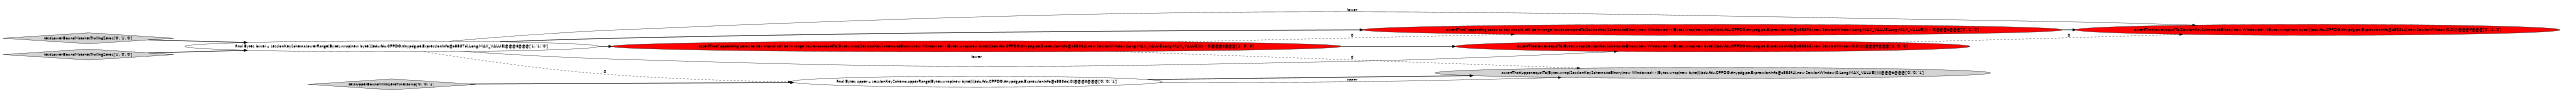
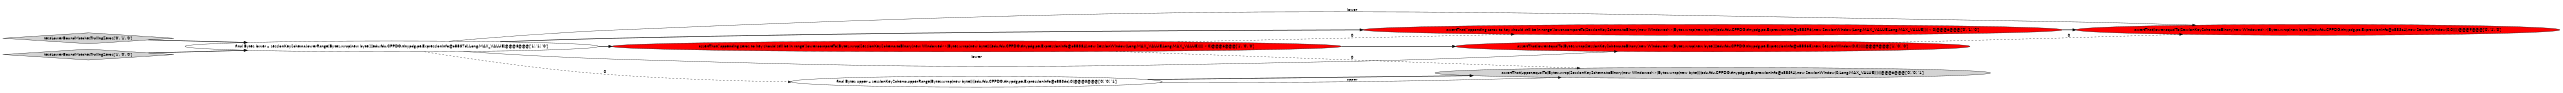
(392, 84) -> none
